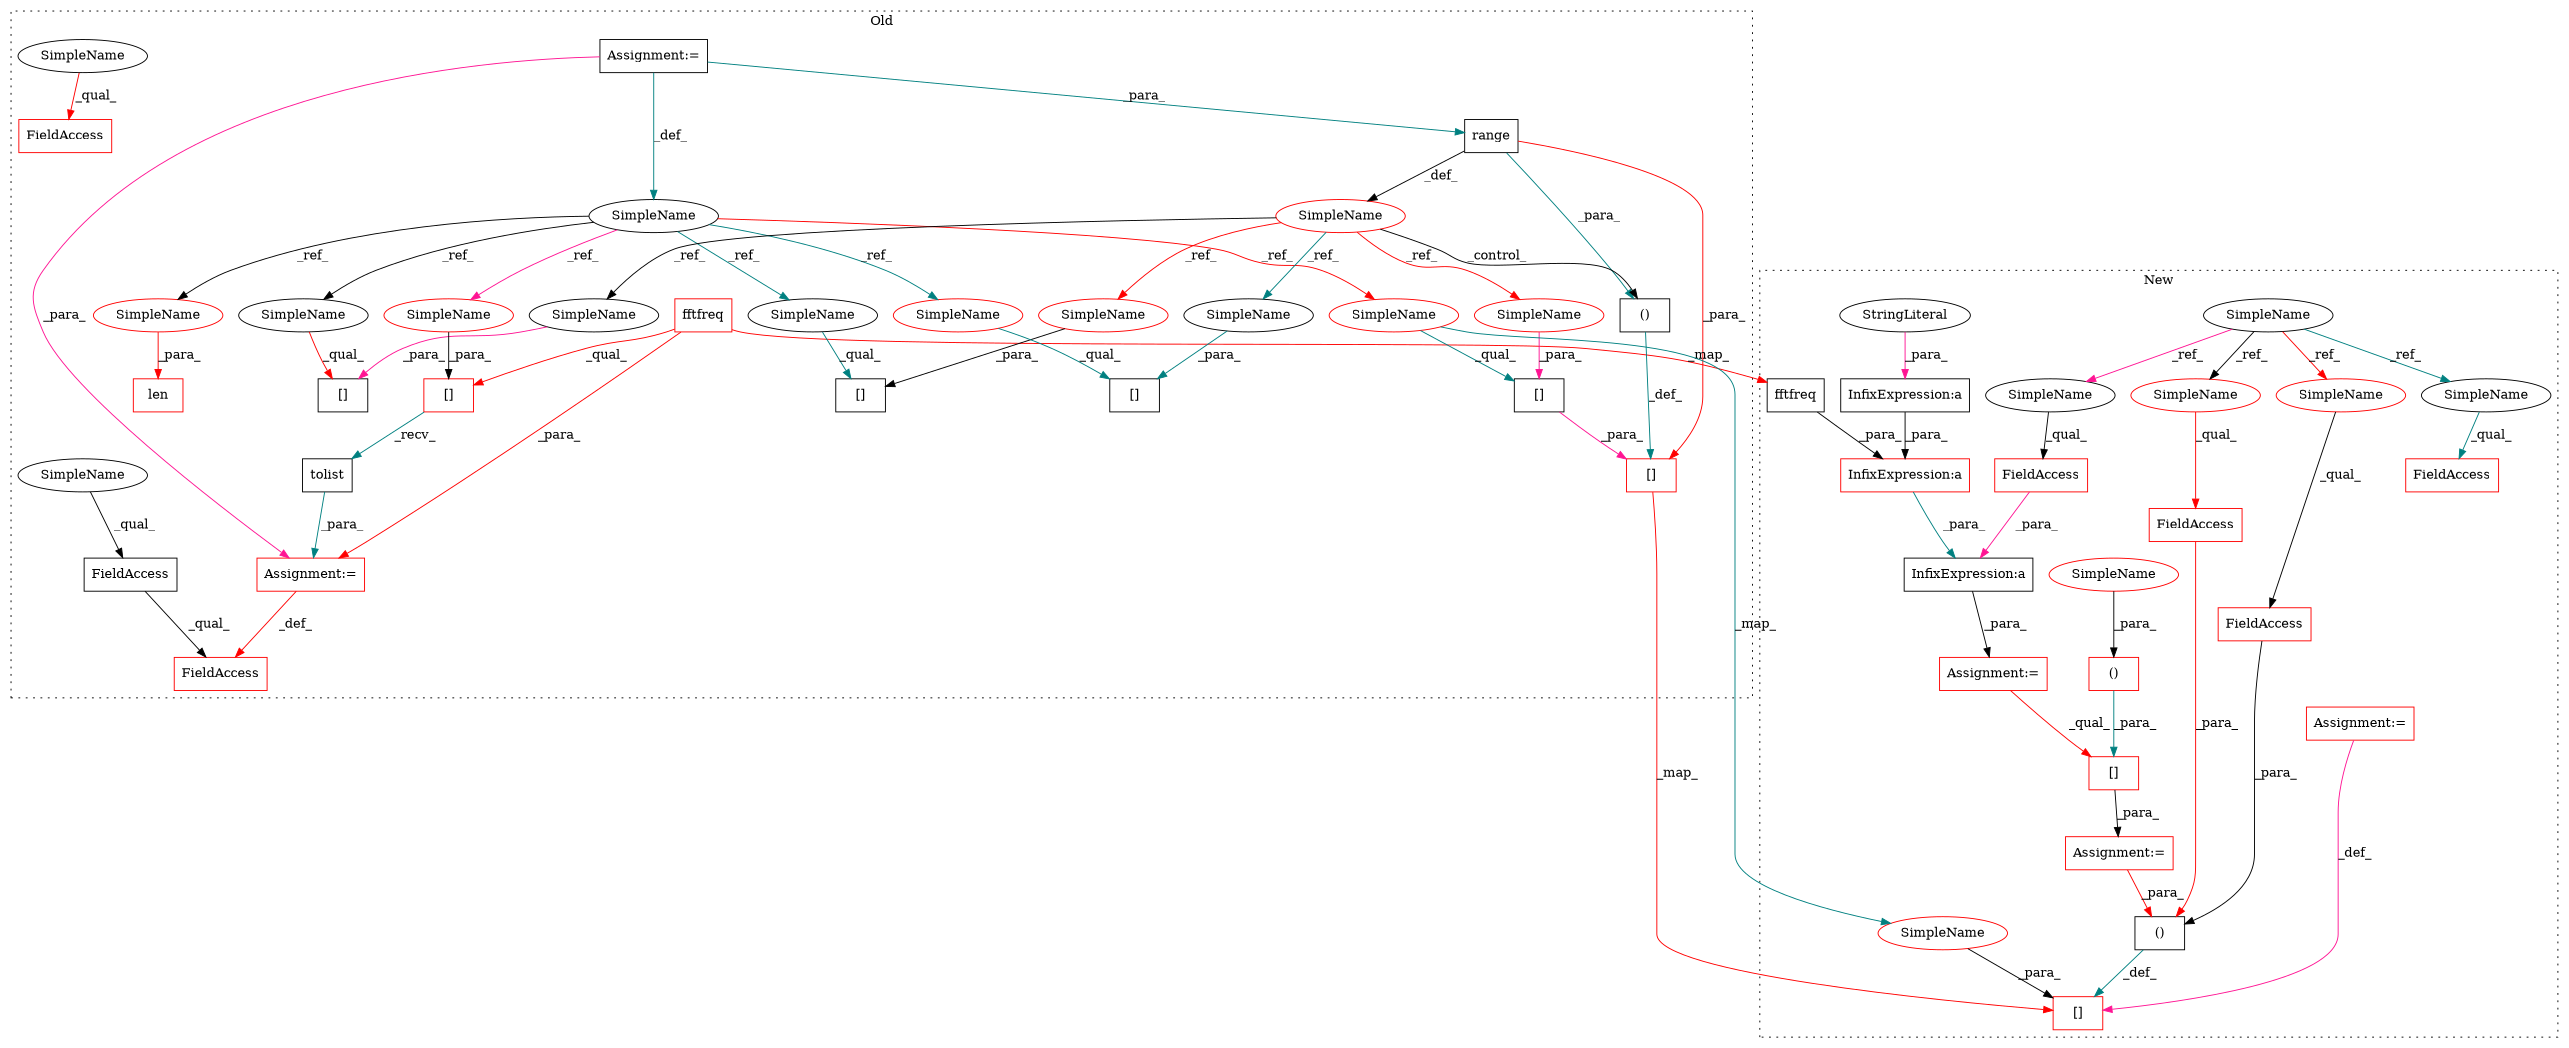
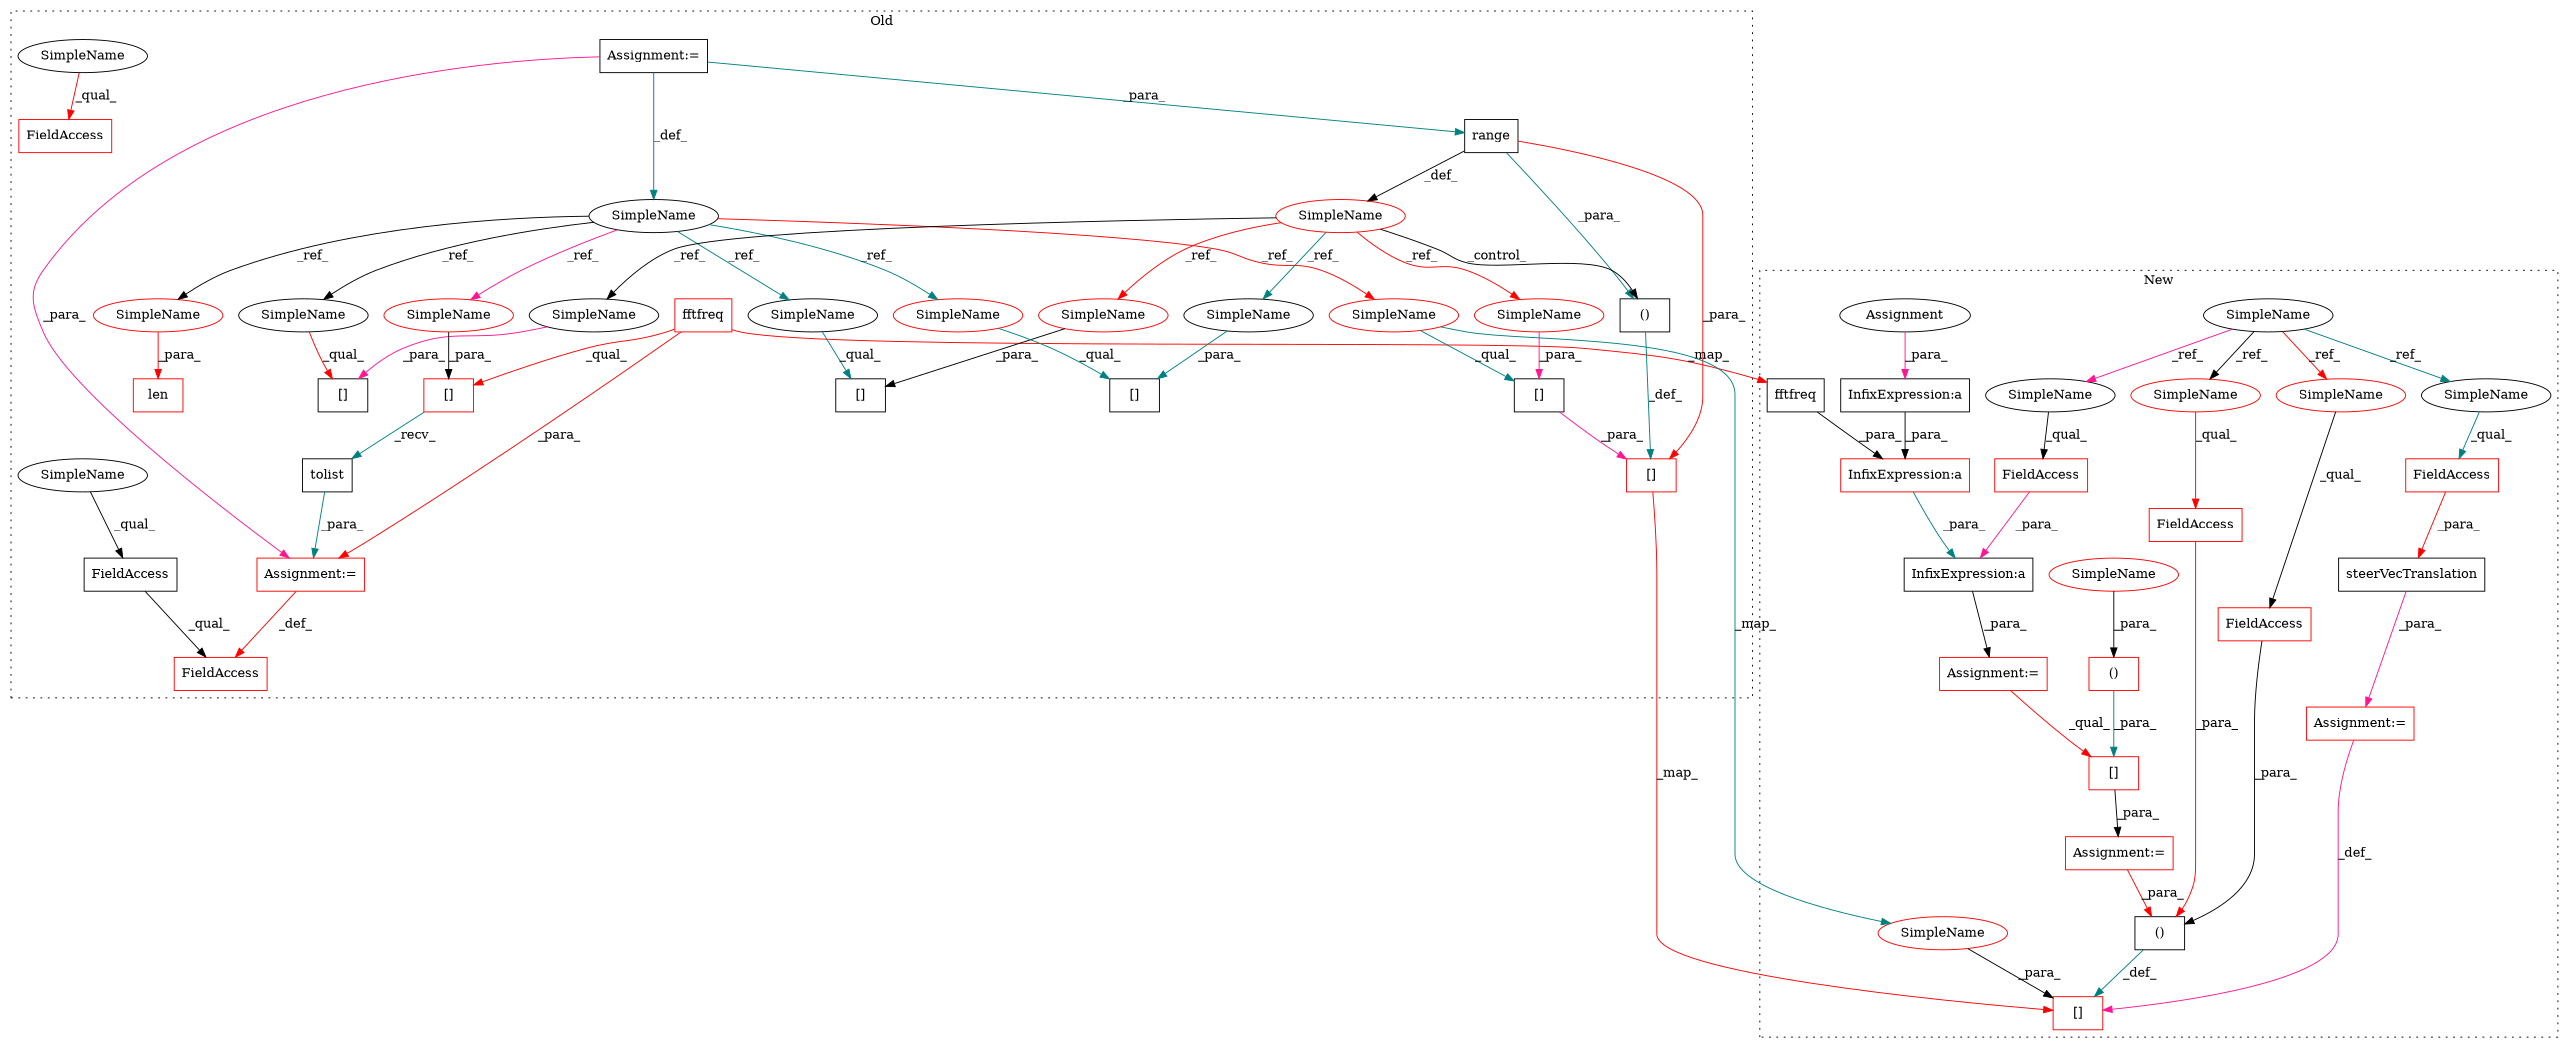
(1905, 315) -> (1905, 315)
none -> (2412, 575)
